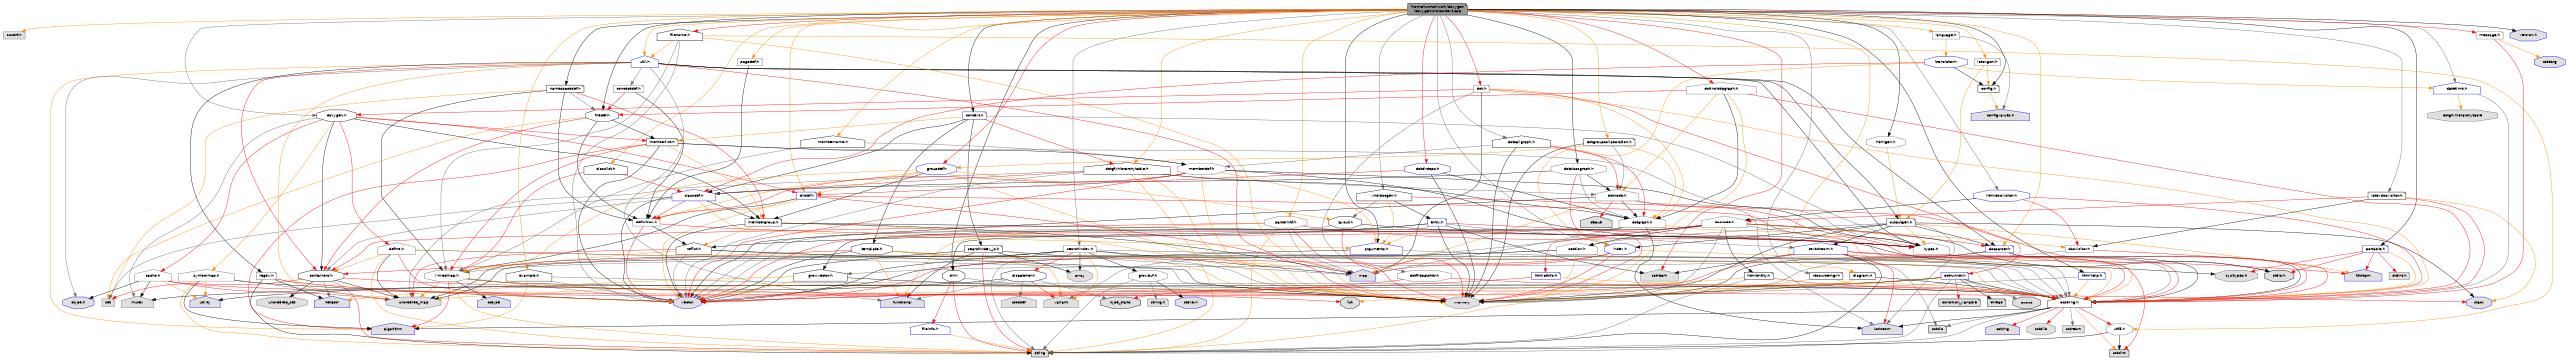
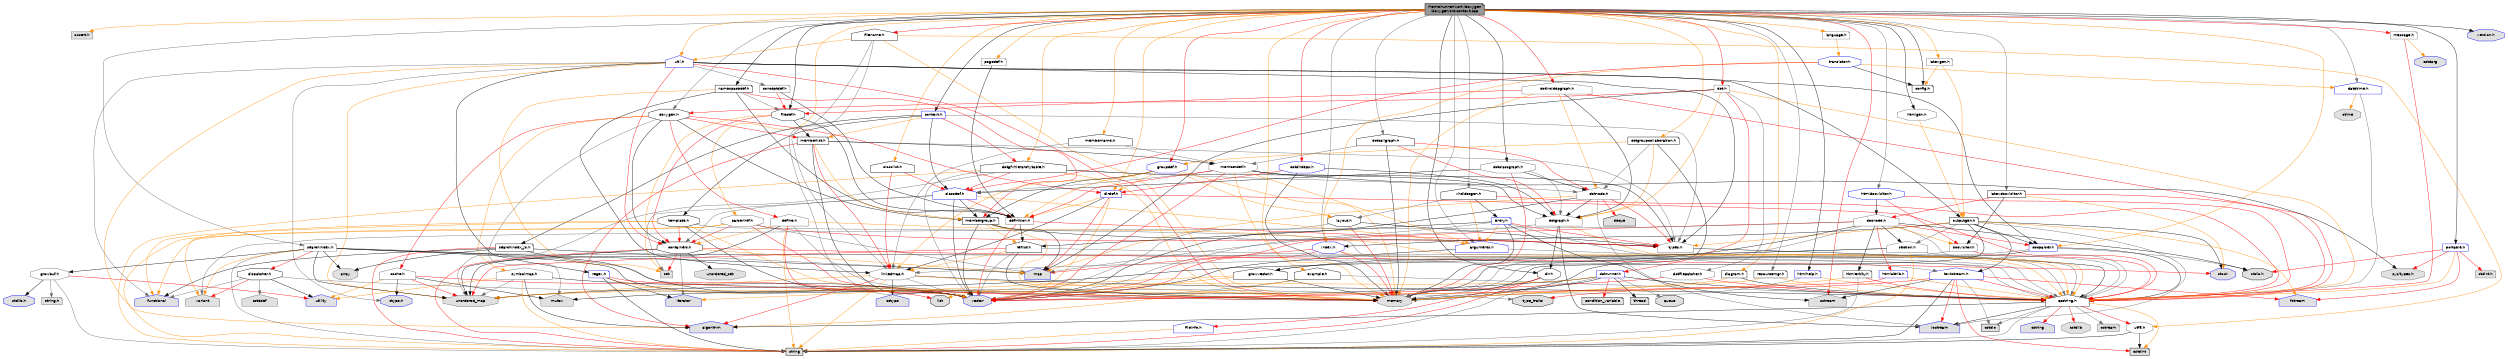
(1346, 115) -> (1455, 137)
(2000, 116) -> none
(2463, 116) -> (2348, 115)
none -> (862, 261)
(266, 276) -> (599, 274)
none -> (181, 285)
